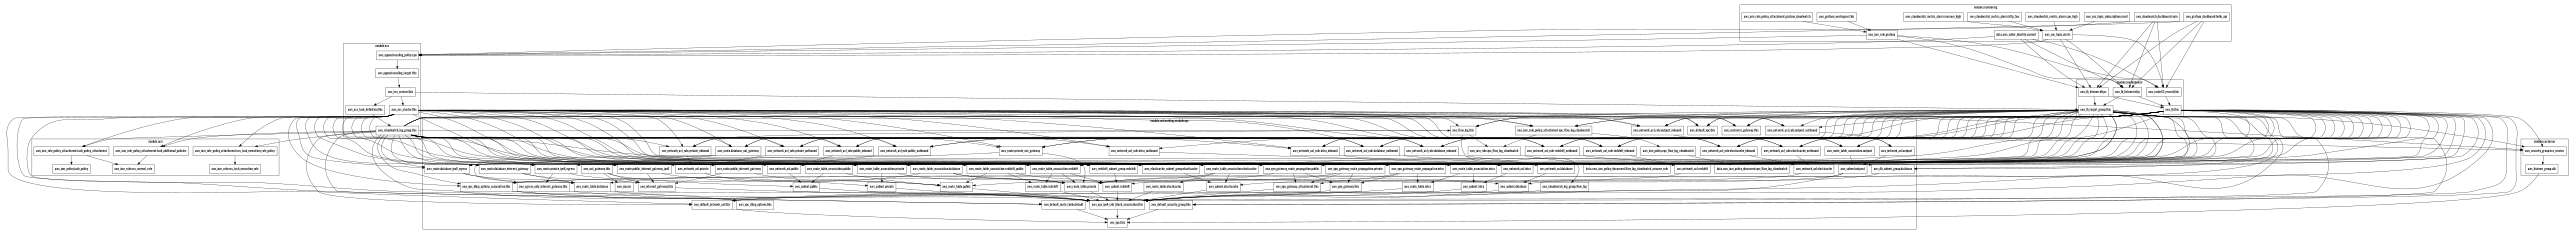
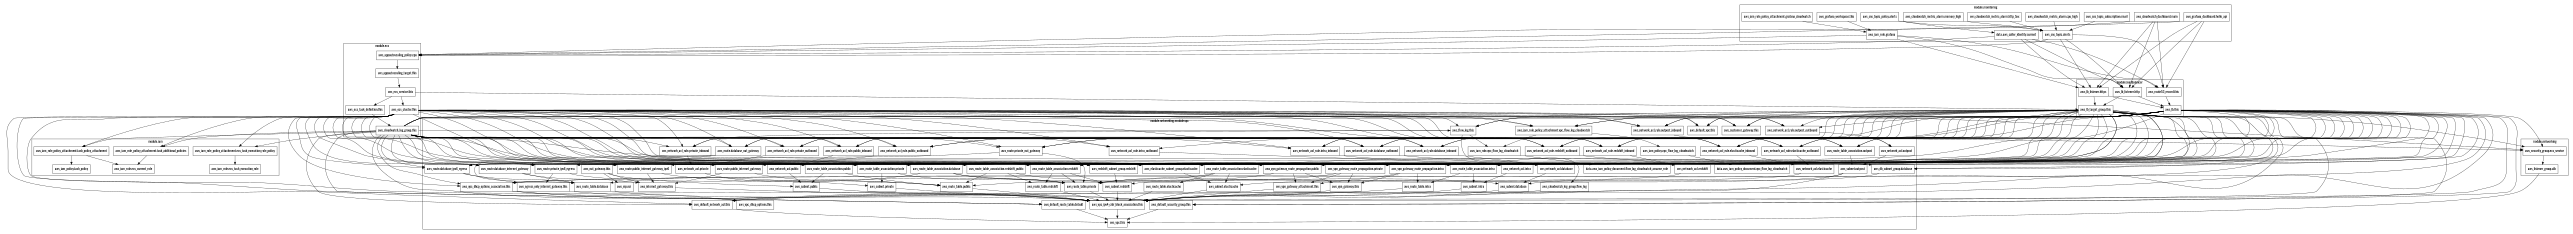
none -> (1880, 17)
(2545, 142) -> (2545, 142)
none -> (1924, 162)
